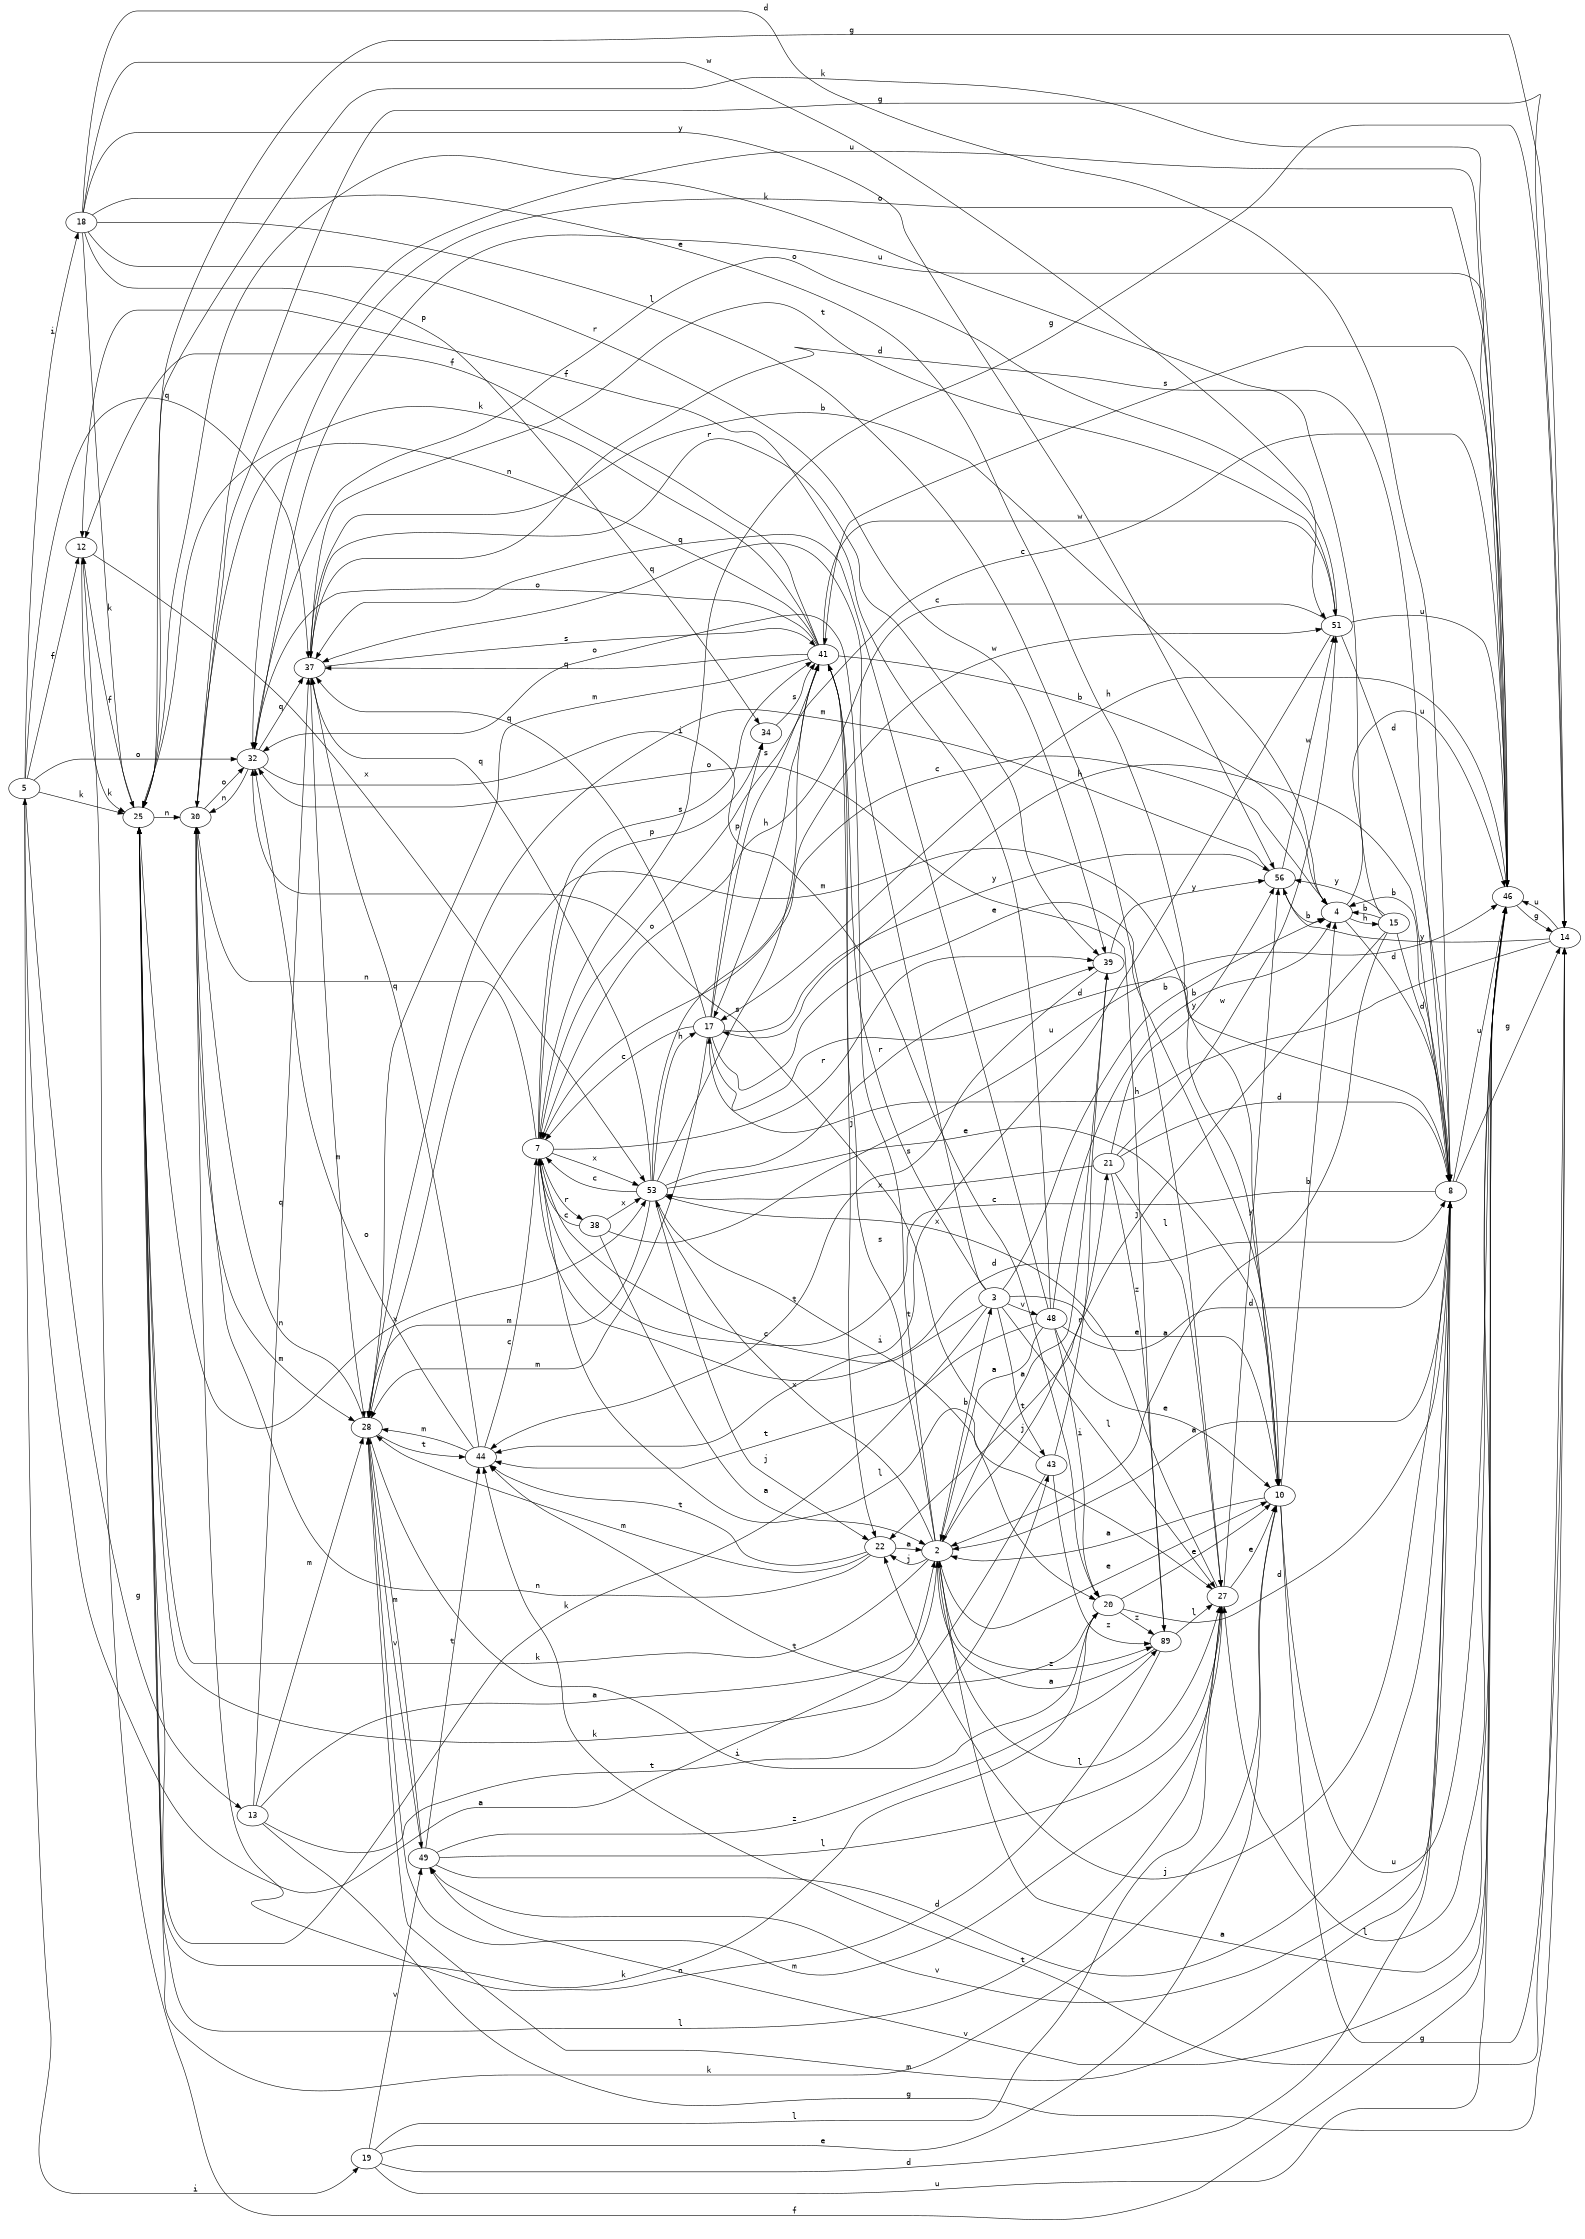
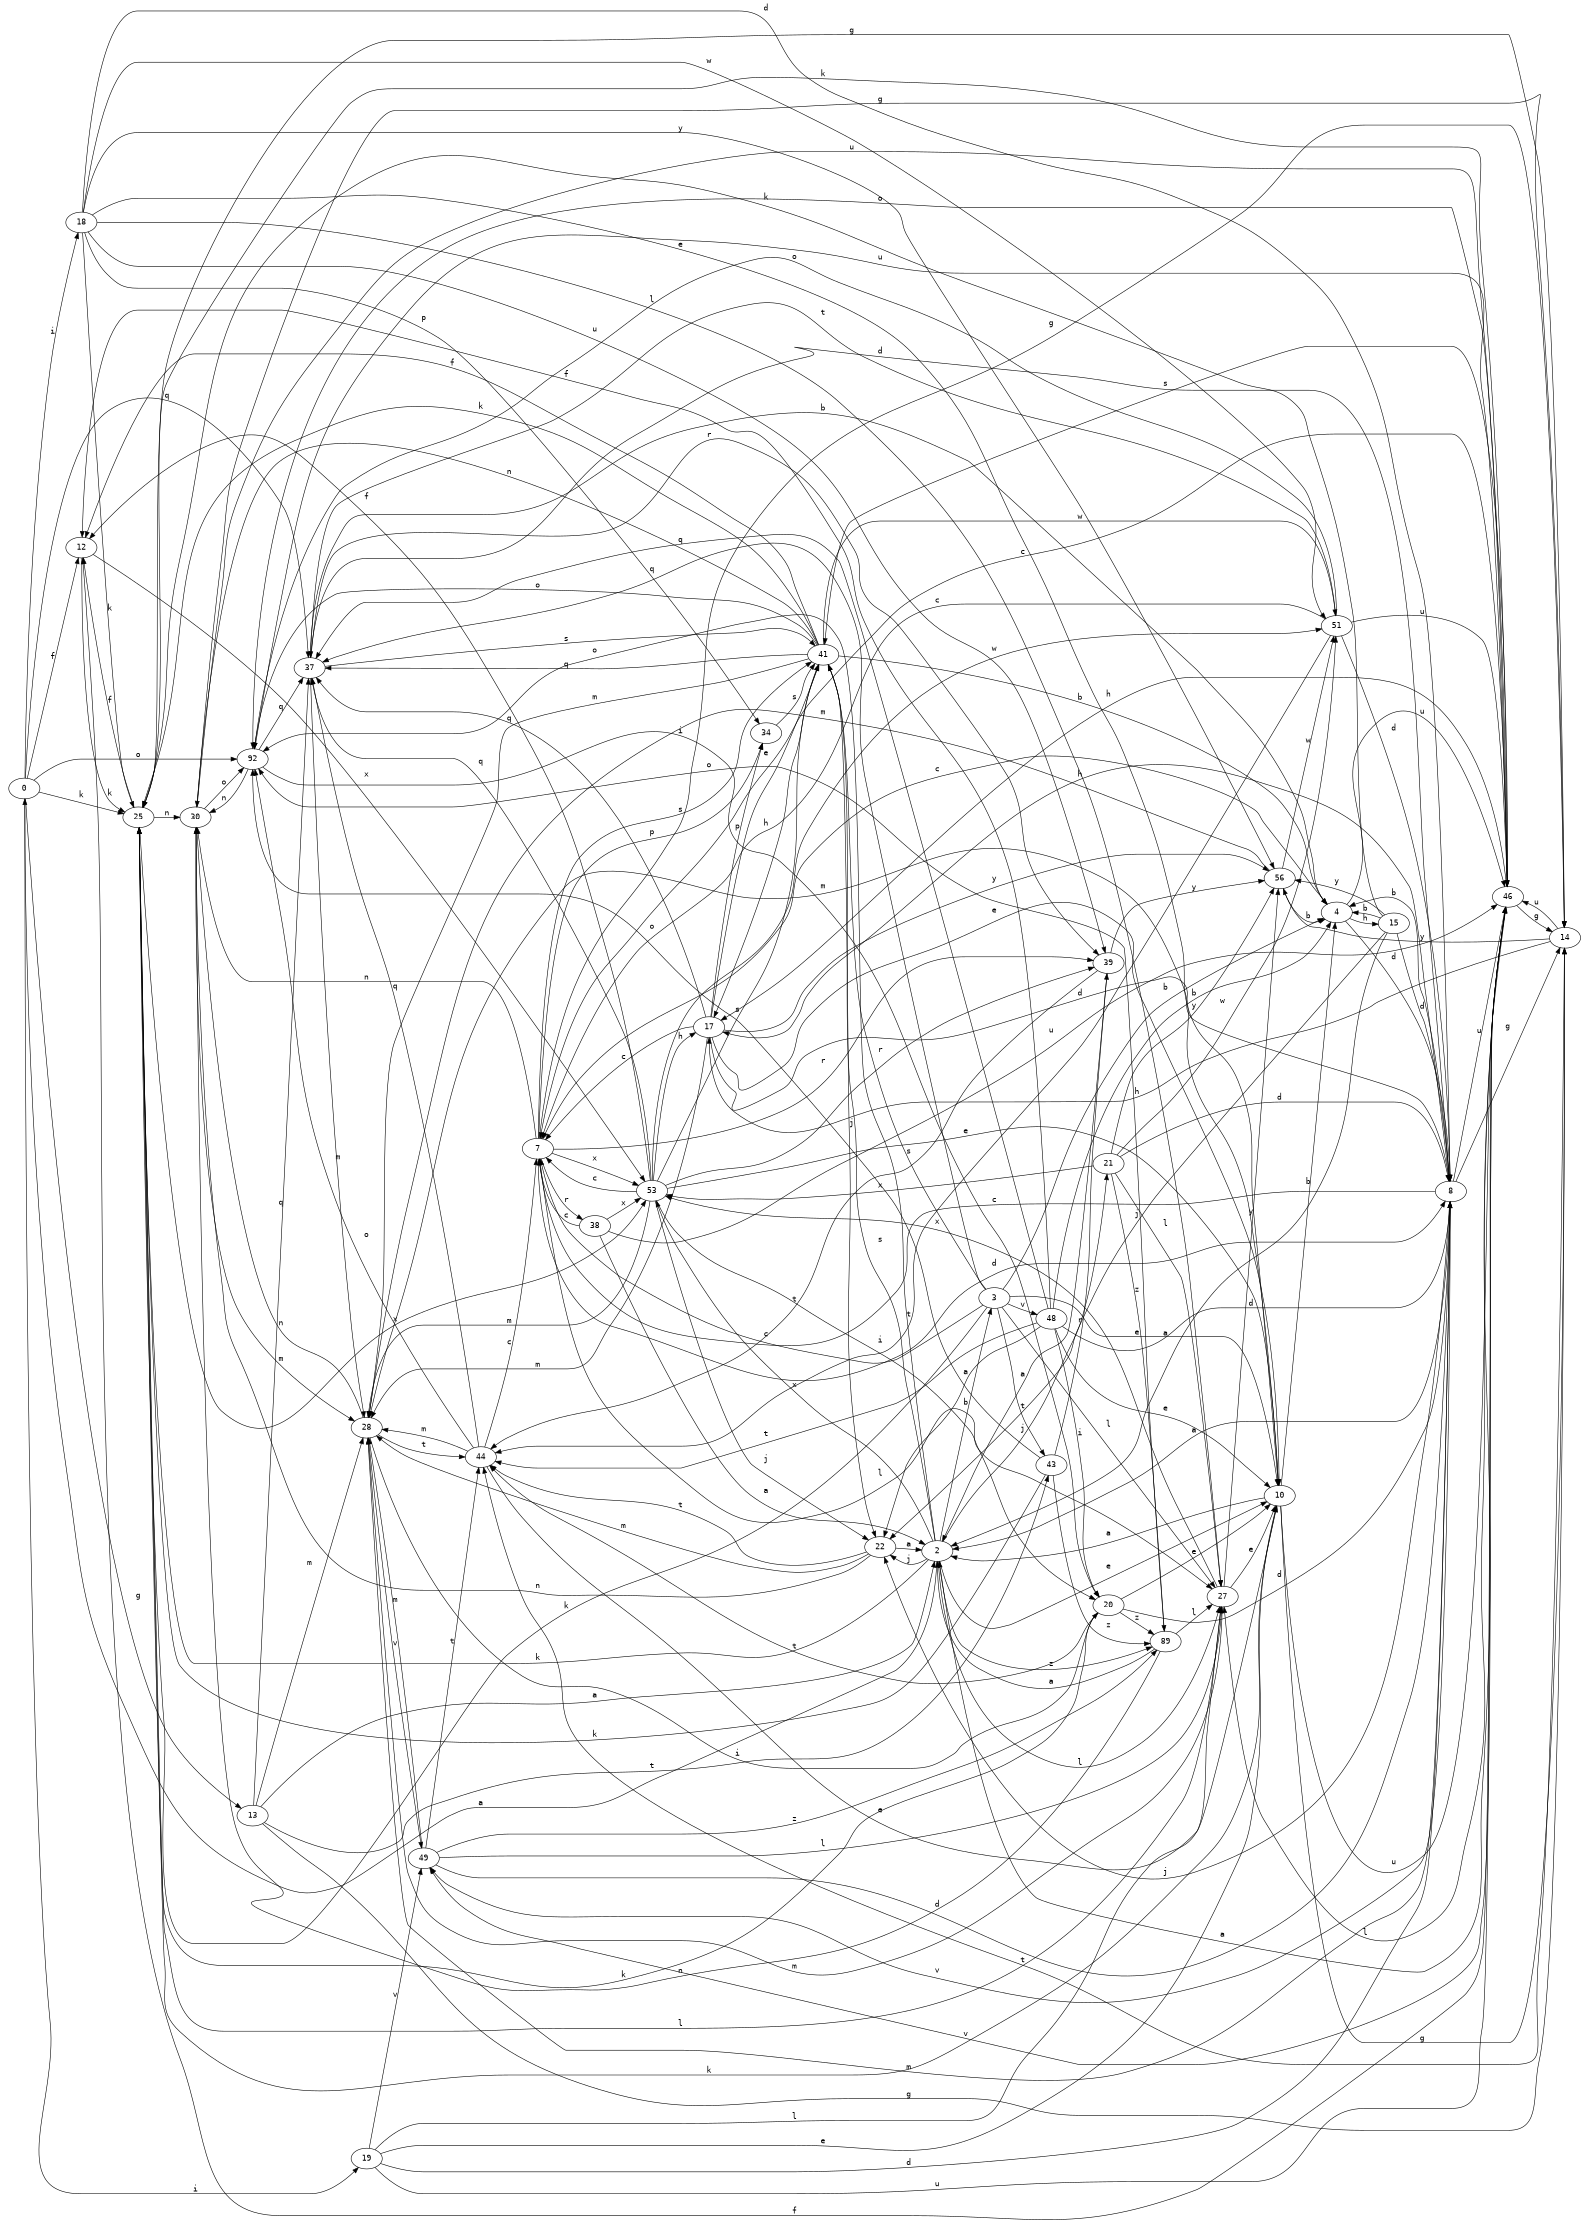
(595, 329) -> (595, 329)
none -> (490, 674)
(766, 753) -> (766, 753)
(253, 759) -> (253, 759)
(24, 788) -> (24, 788)
(974, 1410) -> (947, 1415)
none -> (941, 1845)
